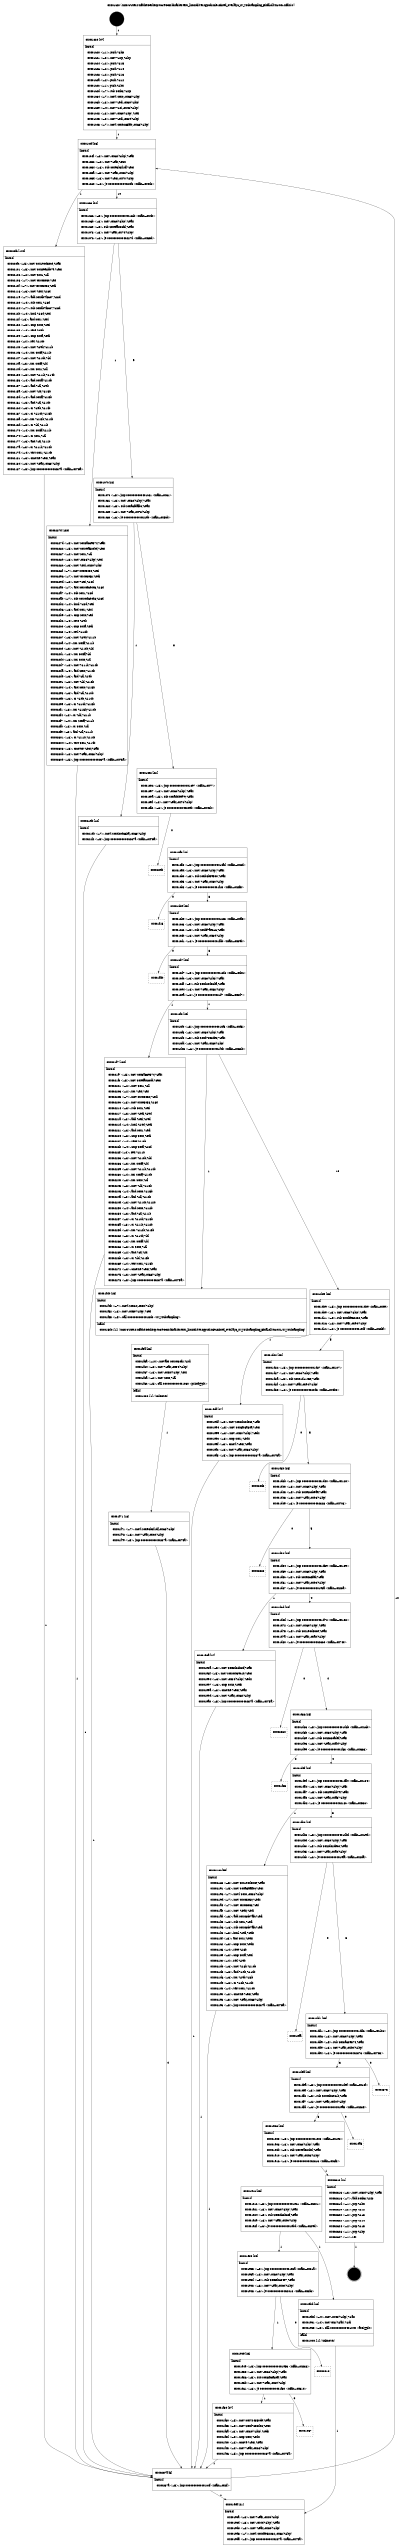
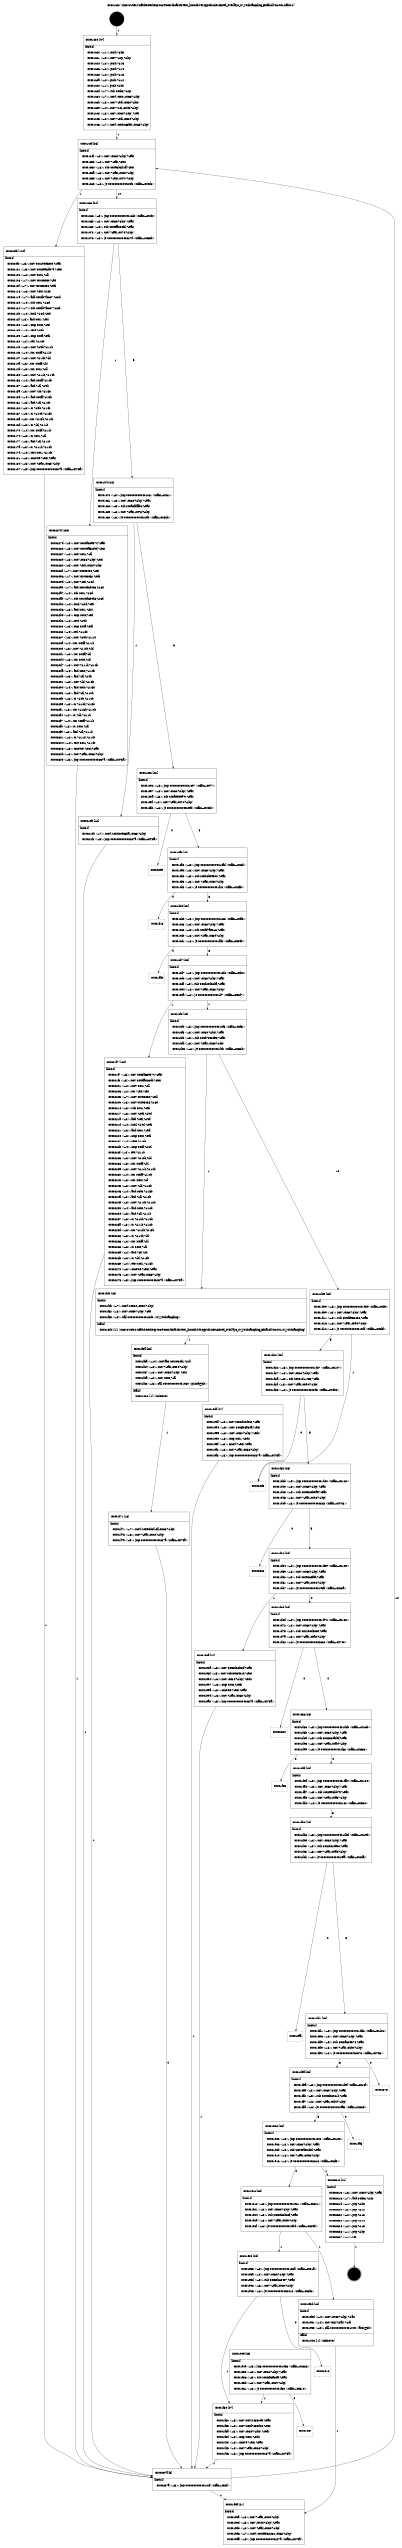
none -> (192, 830)
none -> (187, 1339)
(257, 1348) -> (336, 1433)
(247, 1938) -> none
none -> (293, 2176)
(274, 2322) -> (227, 2346)
